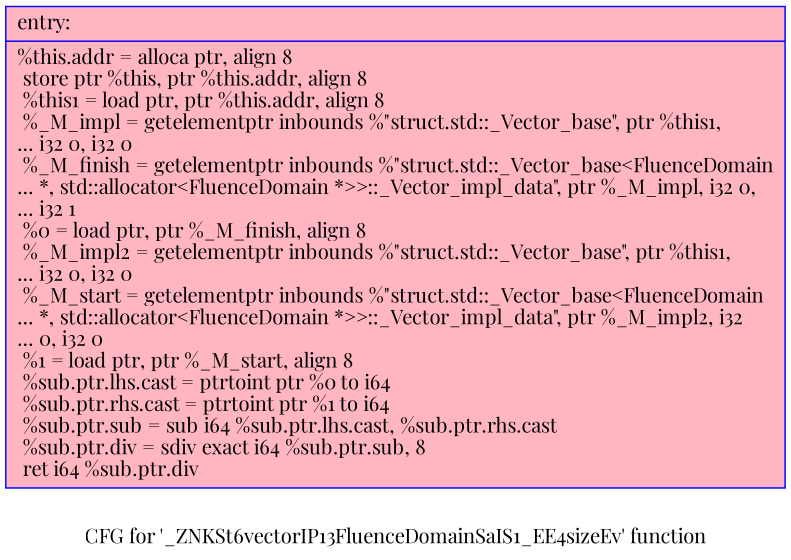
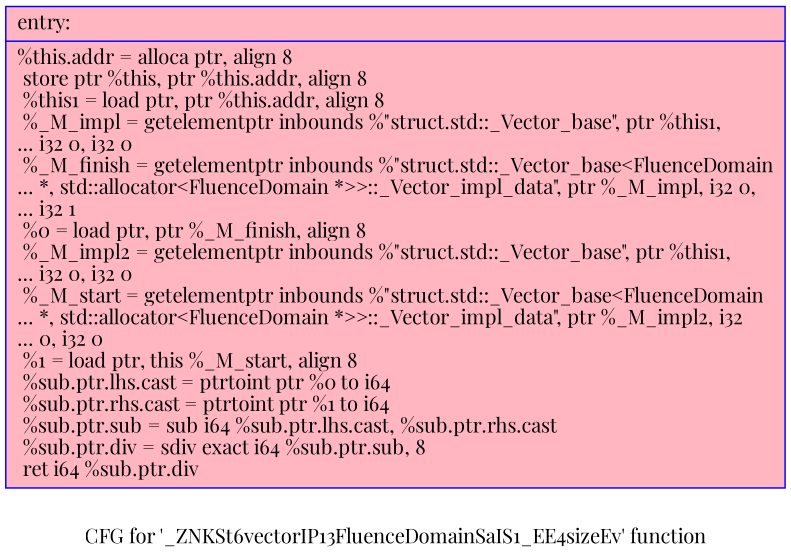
(186, 361) -> (188, 361)
